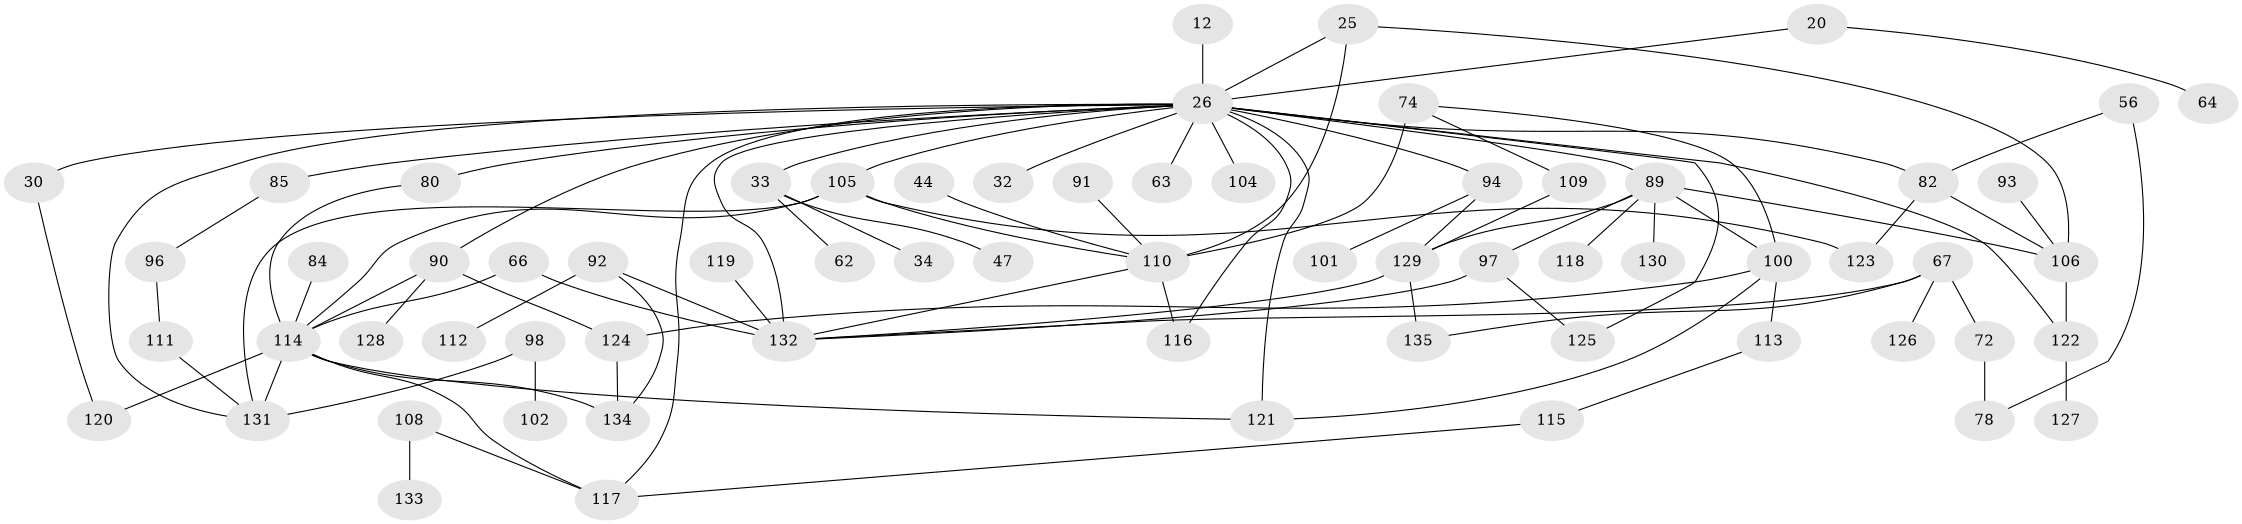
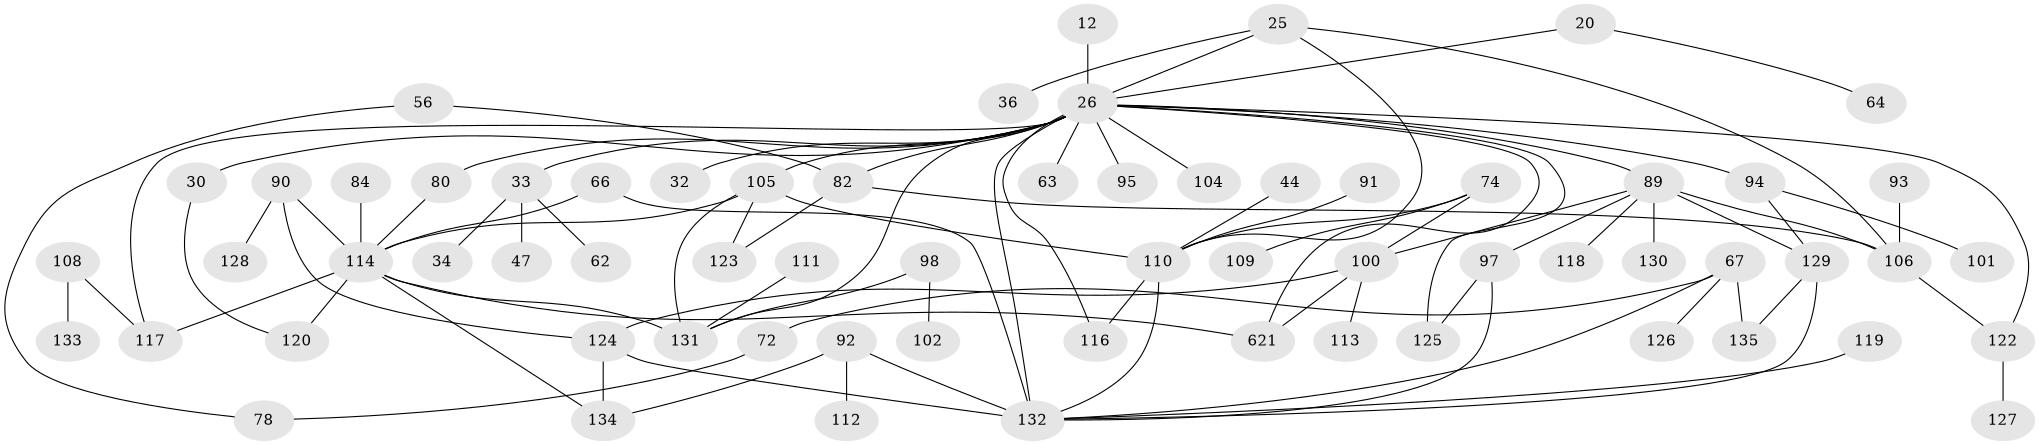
none -> (1009, 104)
(715, 145) -> none
(280, 183) -> (1127, 183)
(1491, 222) -> none
(155, 262) -> none
none -> (814, 389)
(1262, 421) -> (1263, 341)
(1552, 421) -> none
